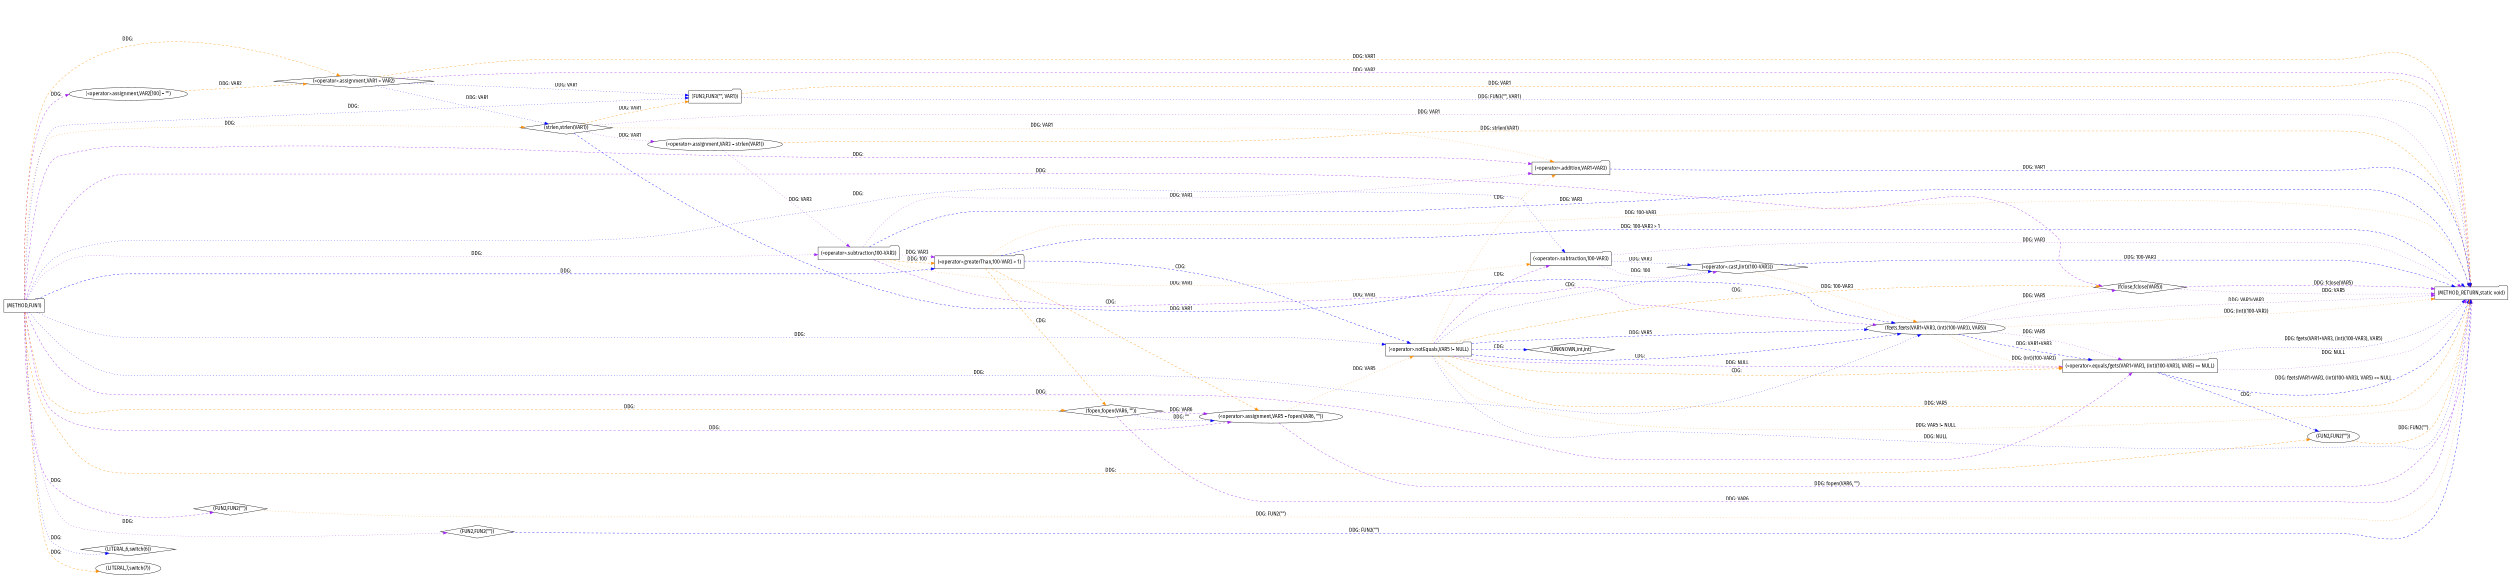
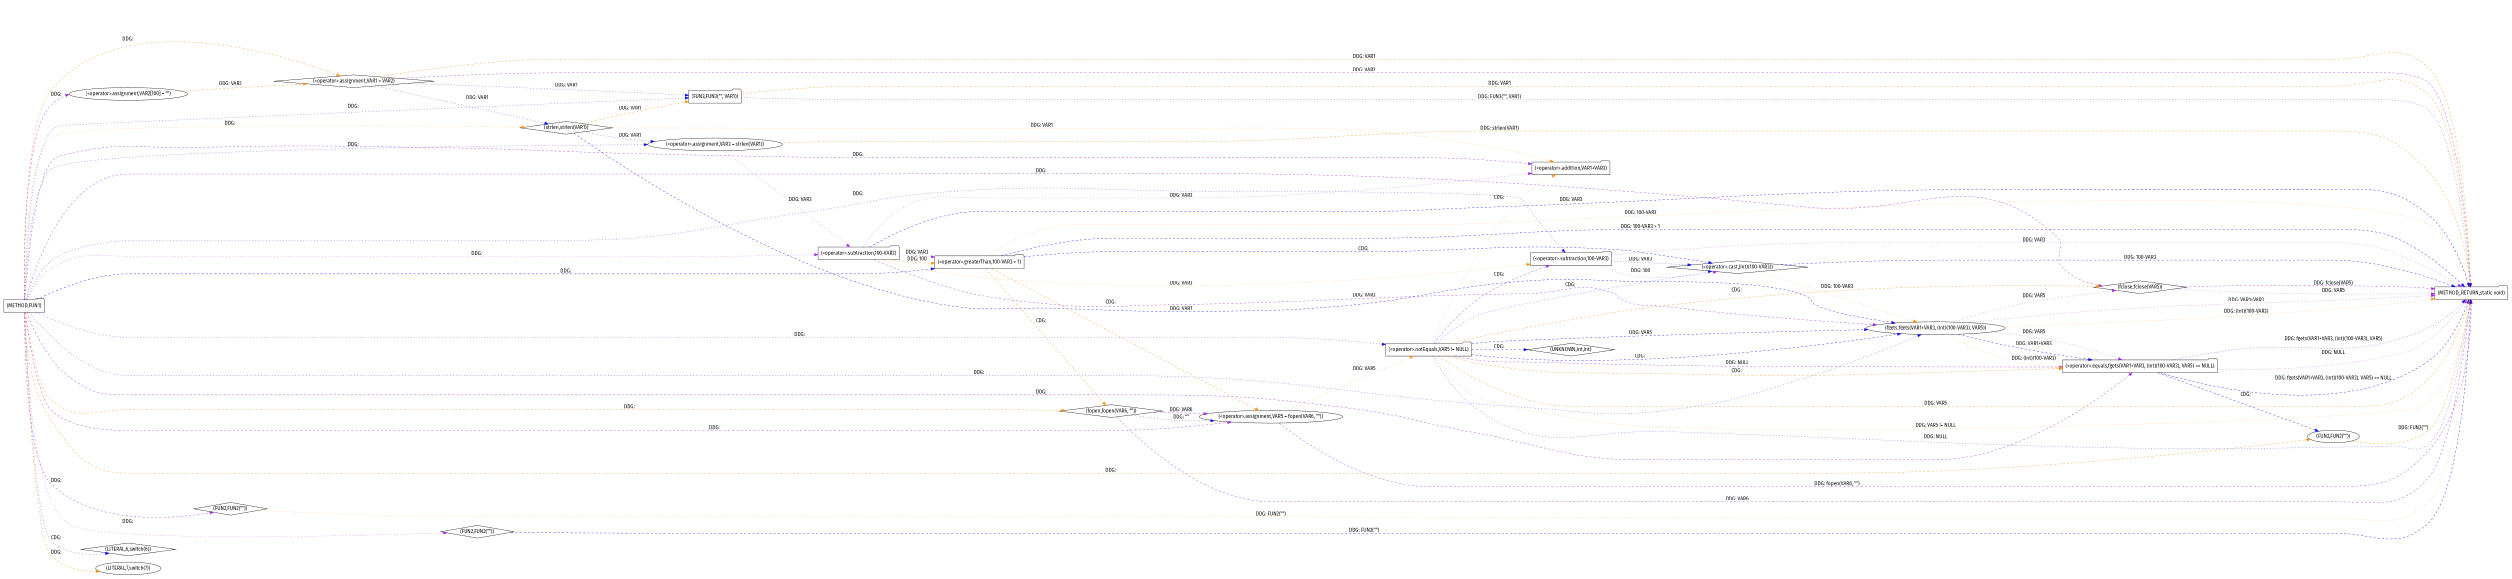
(1586, 115) -> none
(617, 138) -> (617, 138)
none -> (279, 151)
(2076, 170) -> none
(1221, 278) -> (1367, 252)
(57, 538) -> (57, 538)
